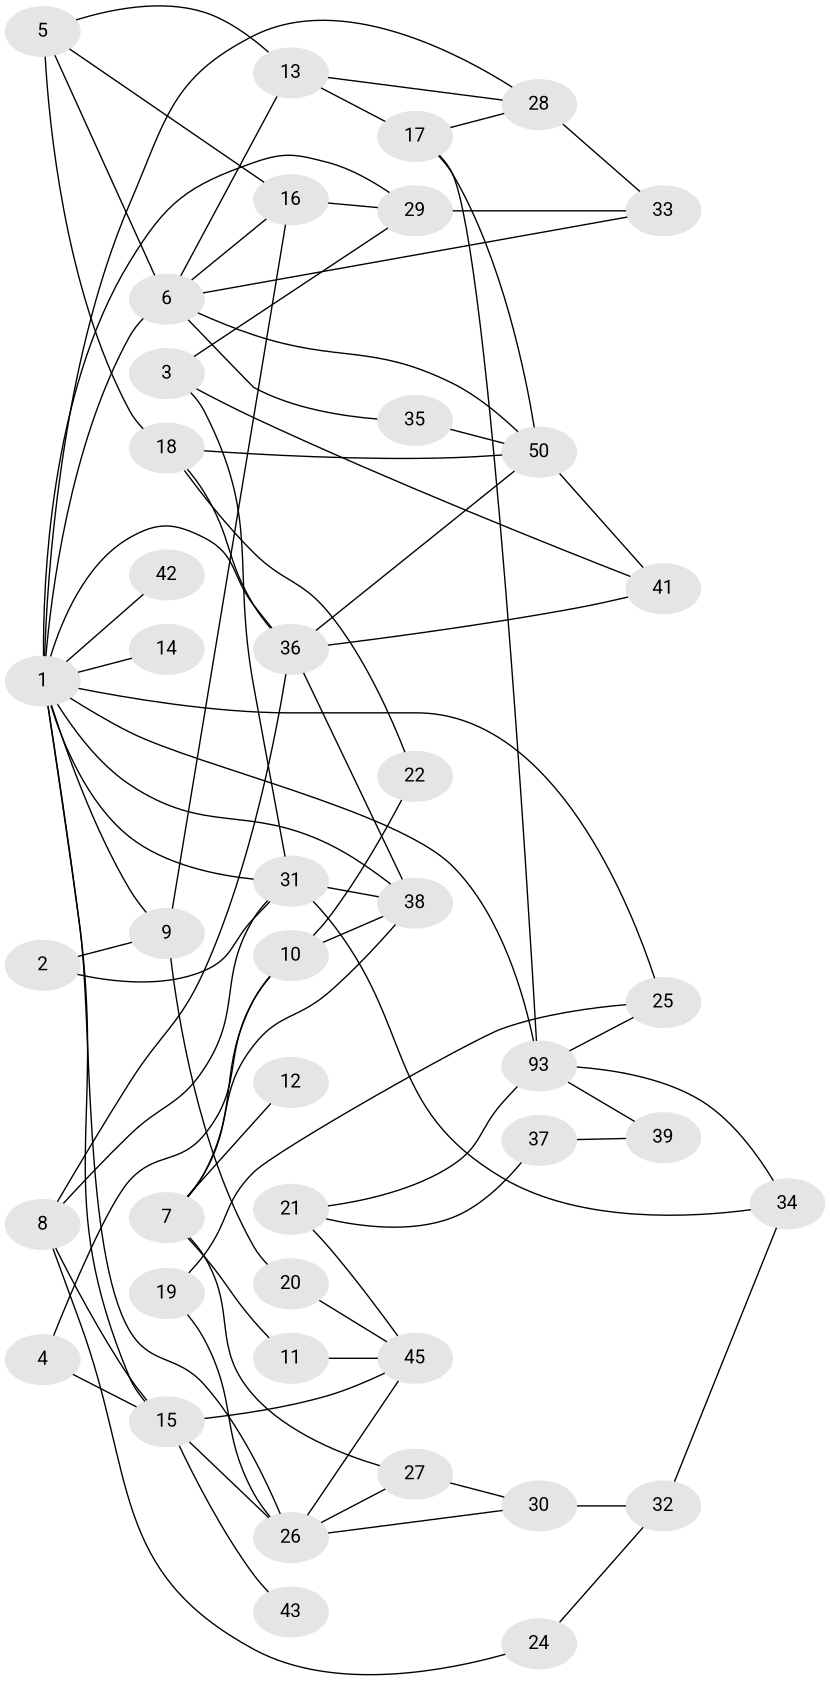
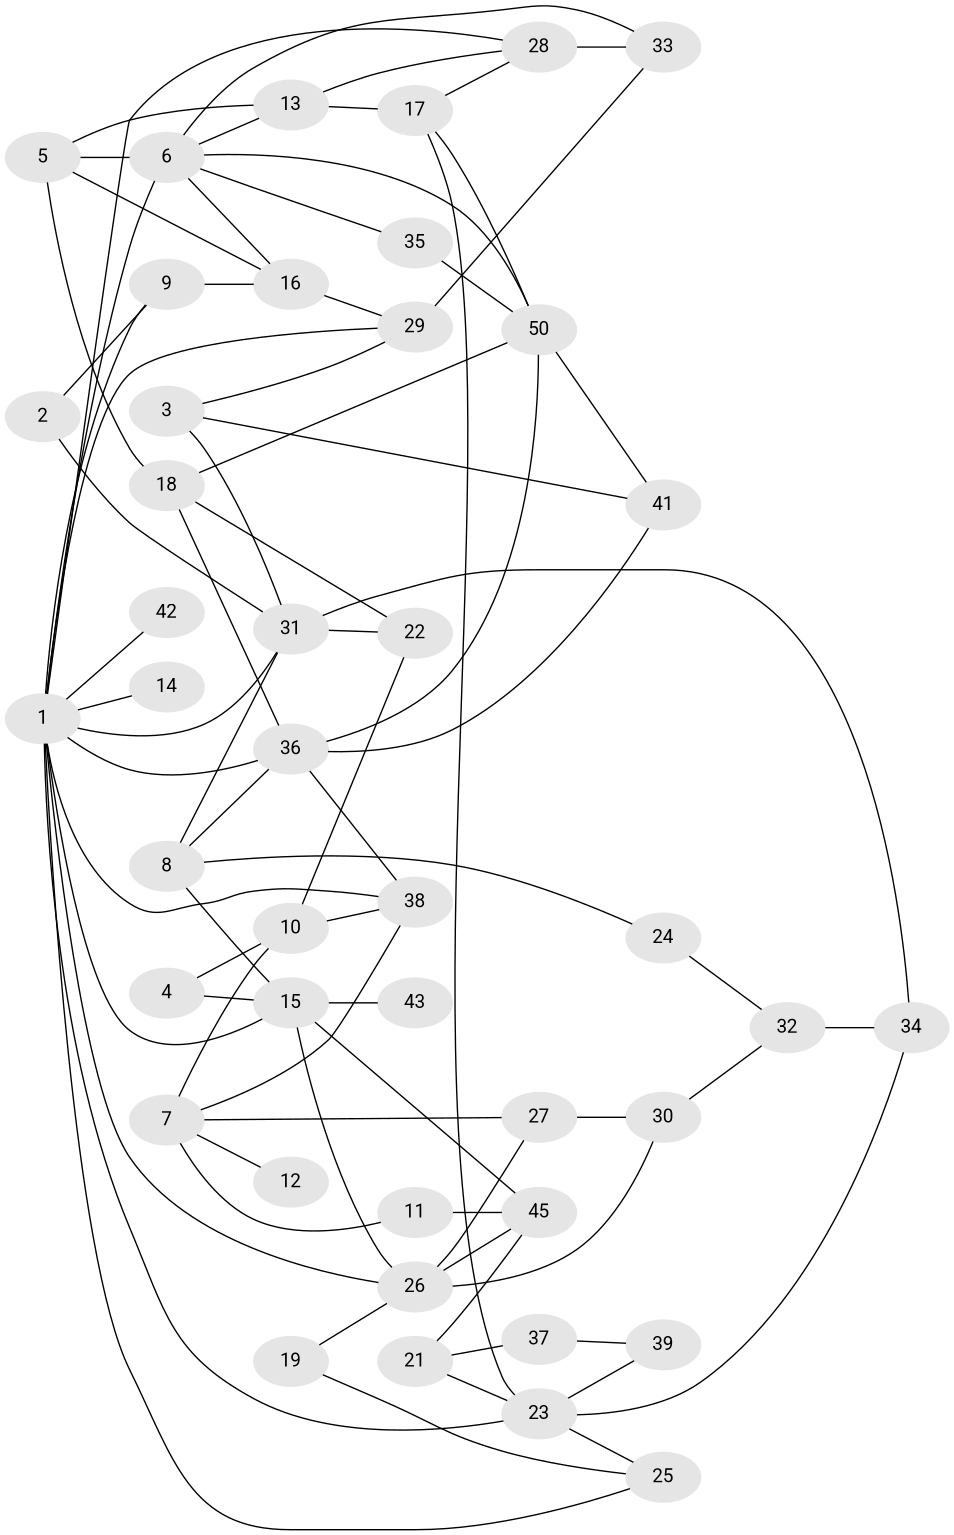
(357, 893) -> (353, 631)
(539, 1066) -> (539, 1414)
(291, 1284) -> none
